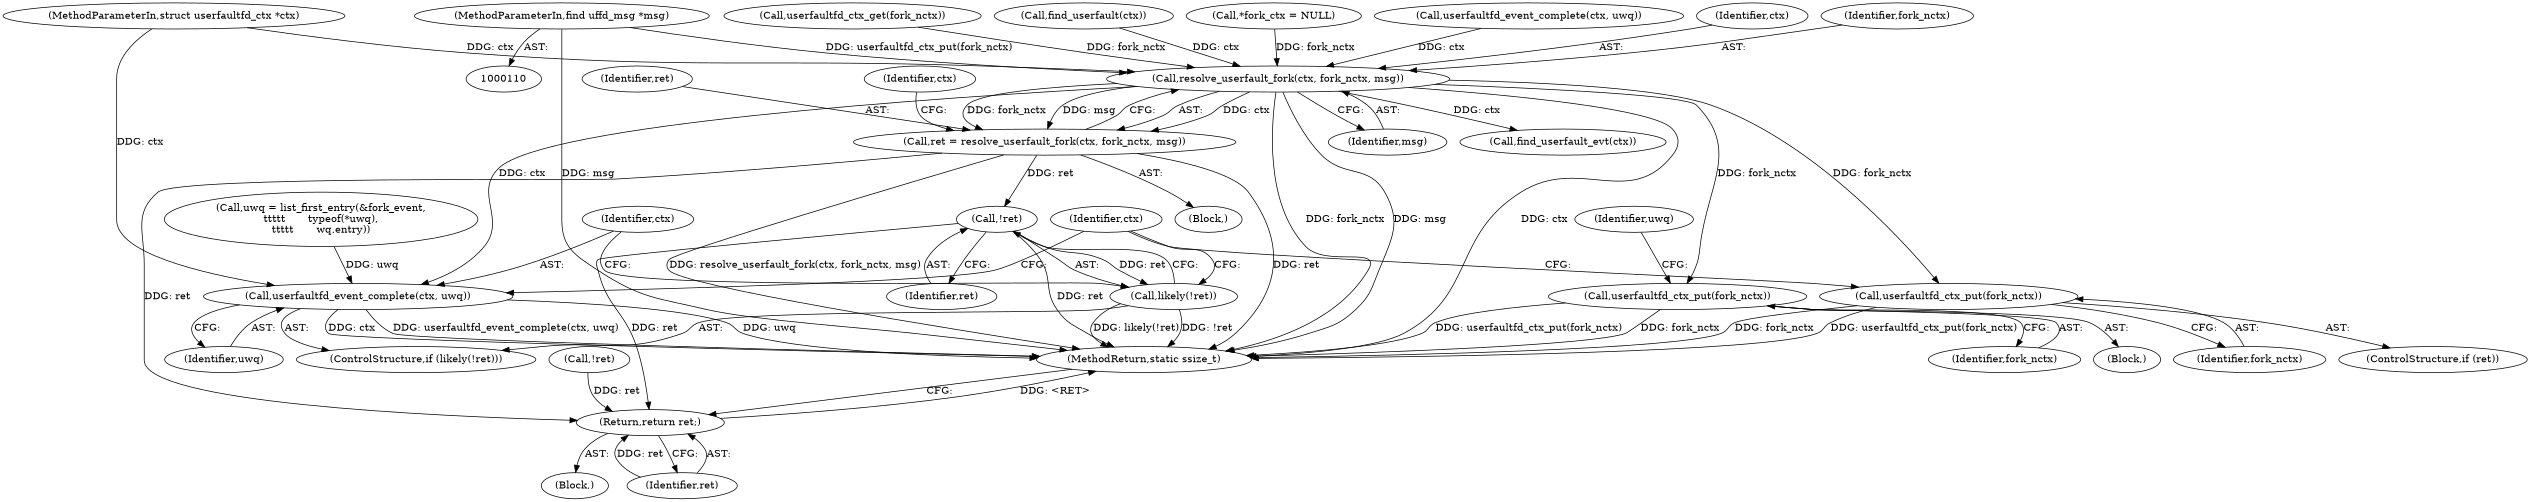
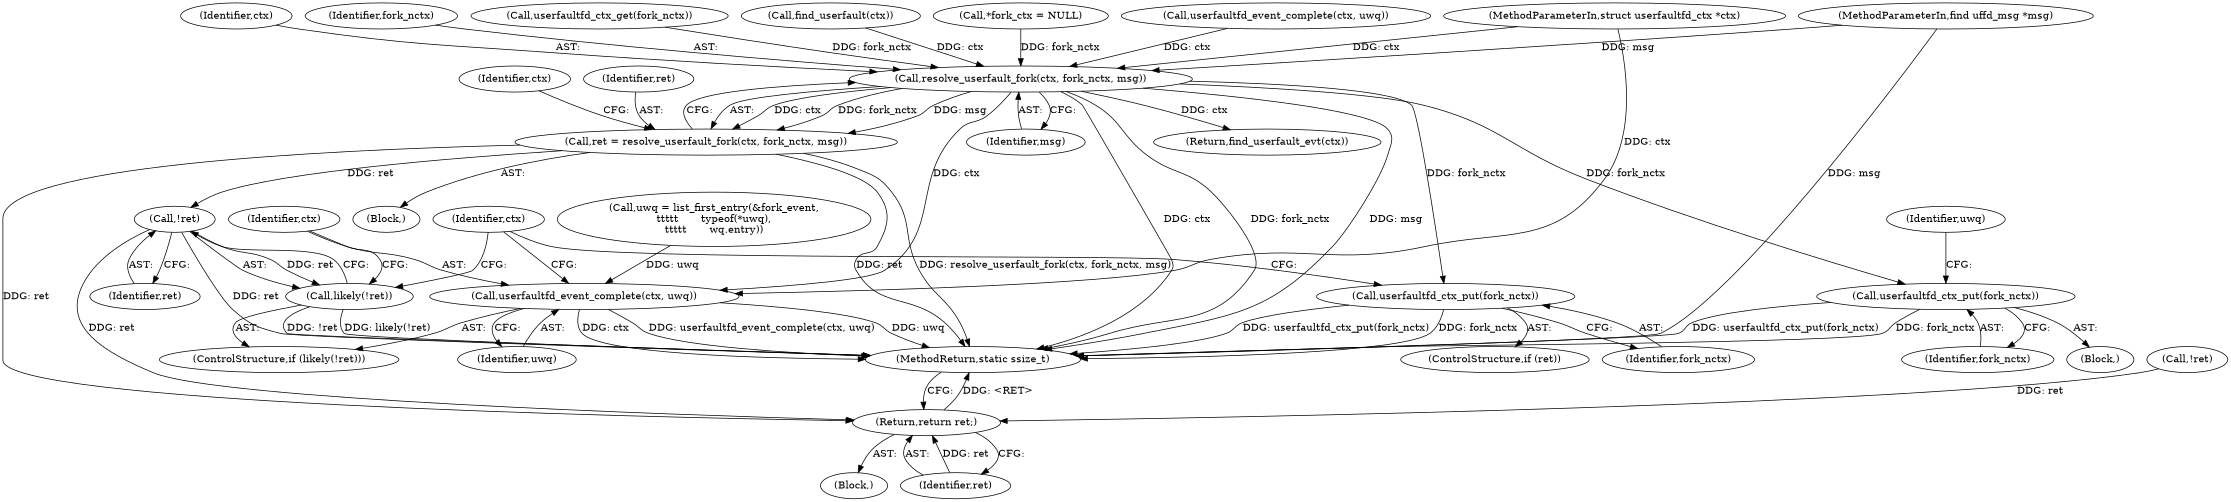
(919, 47) -> (1628, 47)
(504, 79) -> none
(1563, 142) -> (1267, 142)
